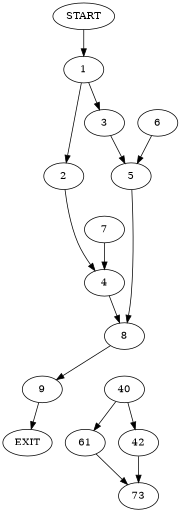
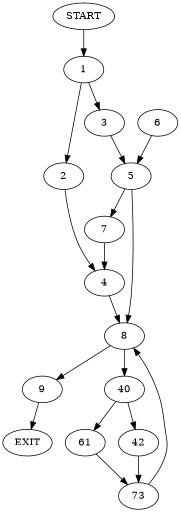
none -> (120, 200)
none -> (124, 359)
none -> (164, 419)
